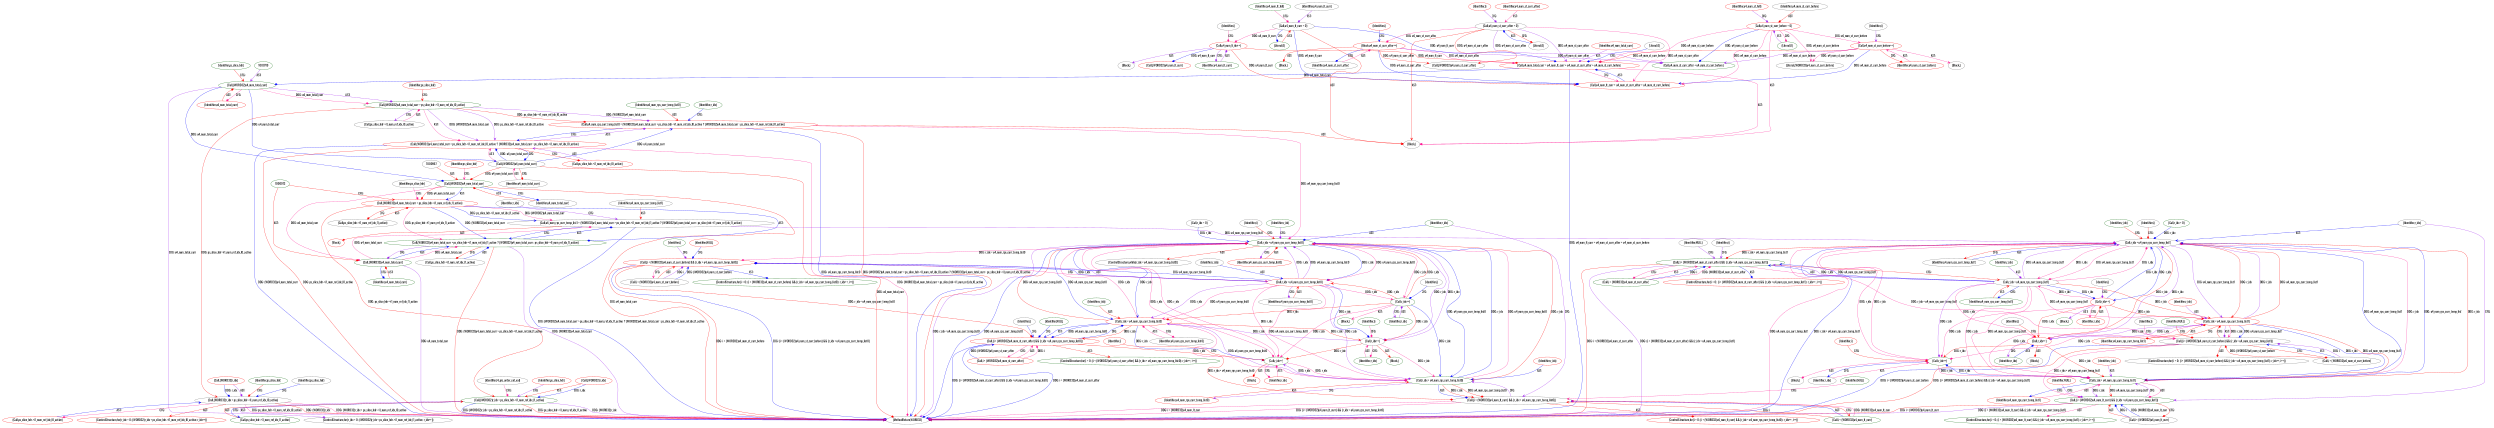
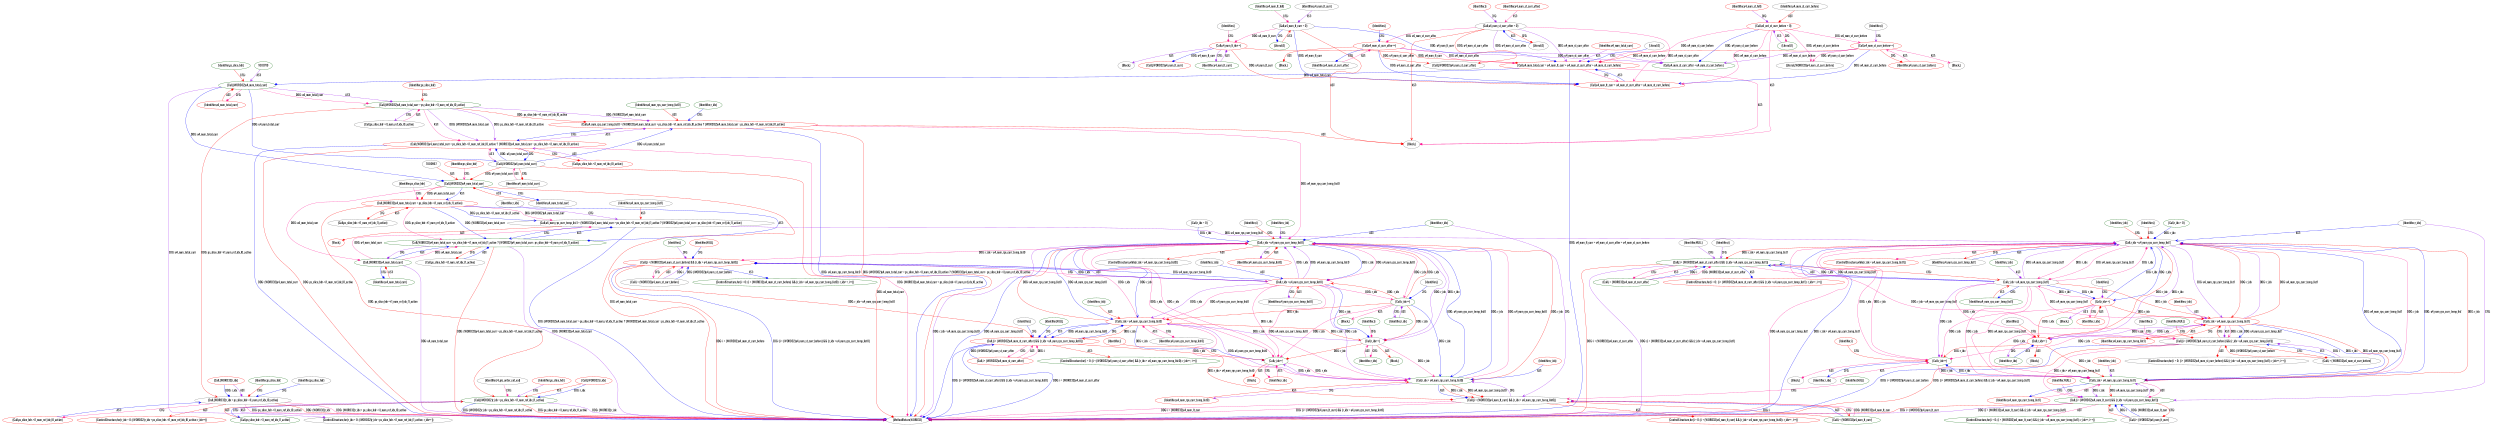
(1773, 26) -> (1773, 26)
(1379, 46) -> (1379, 46)
(280, 184) -> none
none -> (1871, 263)
